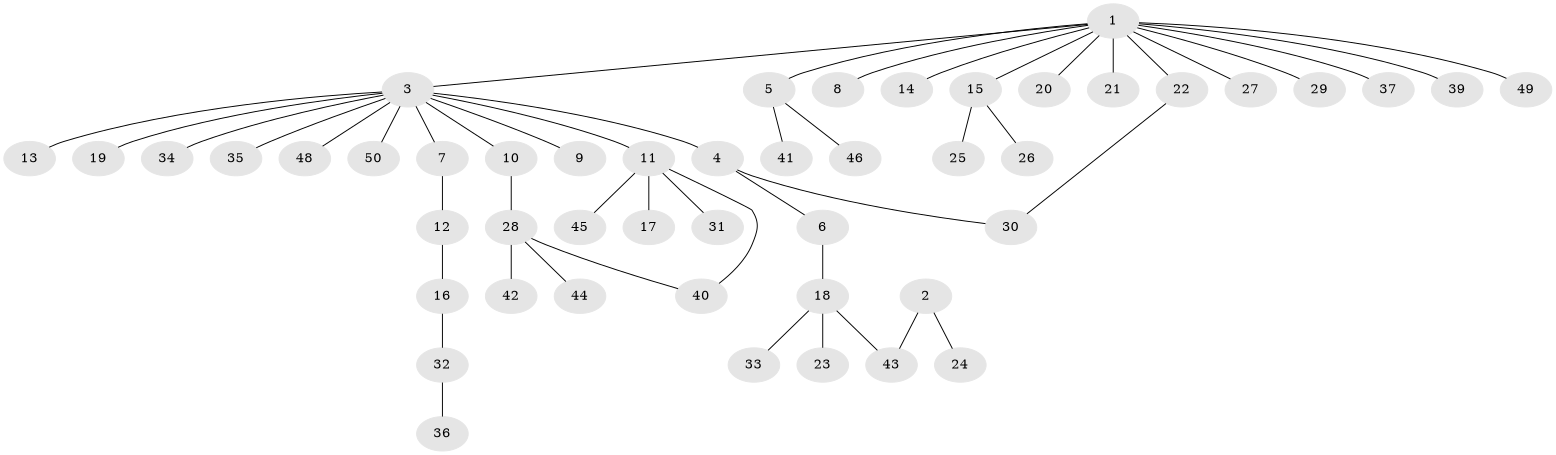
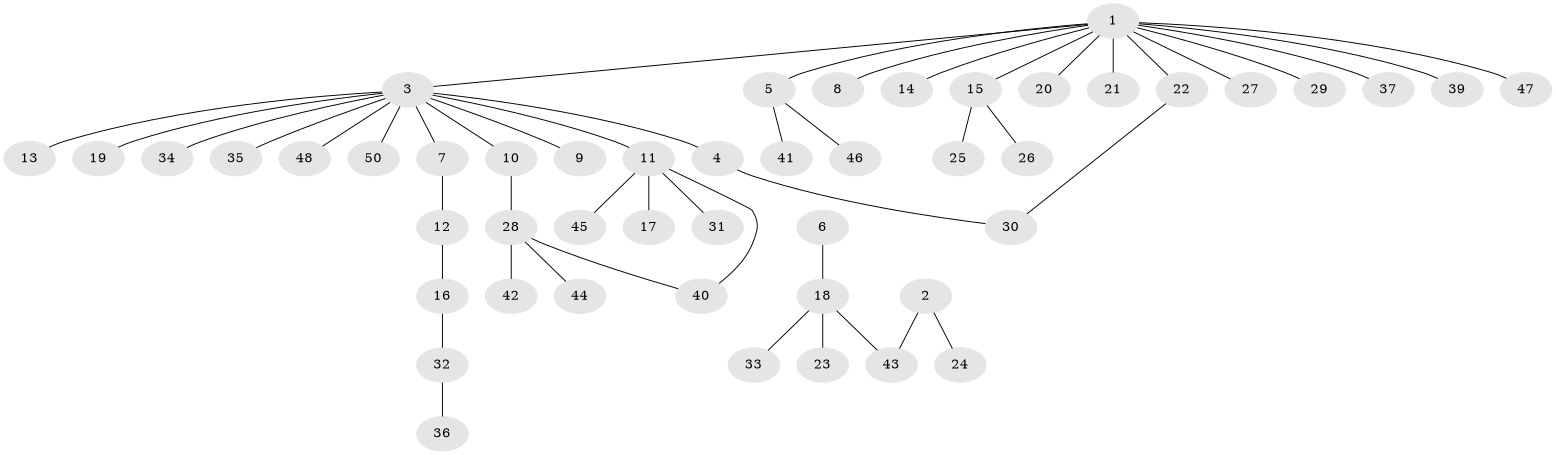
(1526, 90) -> (1526, 90)
(770, 193) -> none
